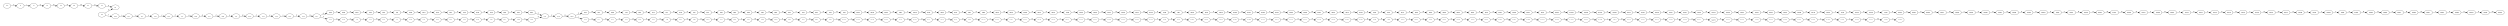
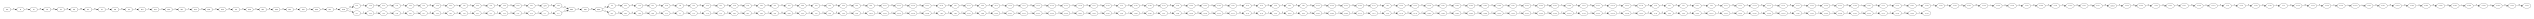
(108, 11) -> (121, 10)
